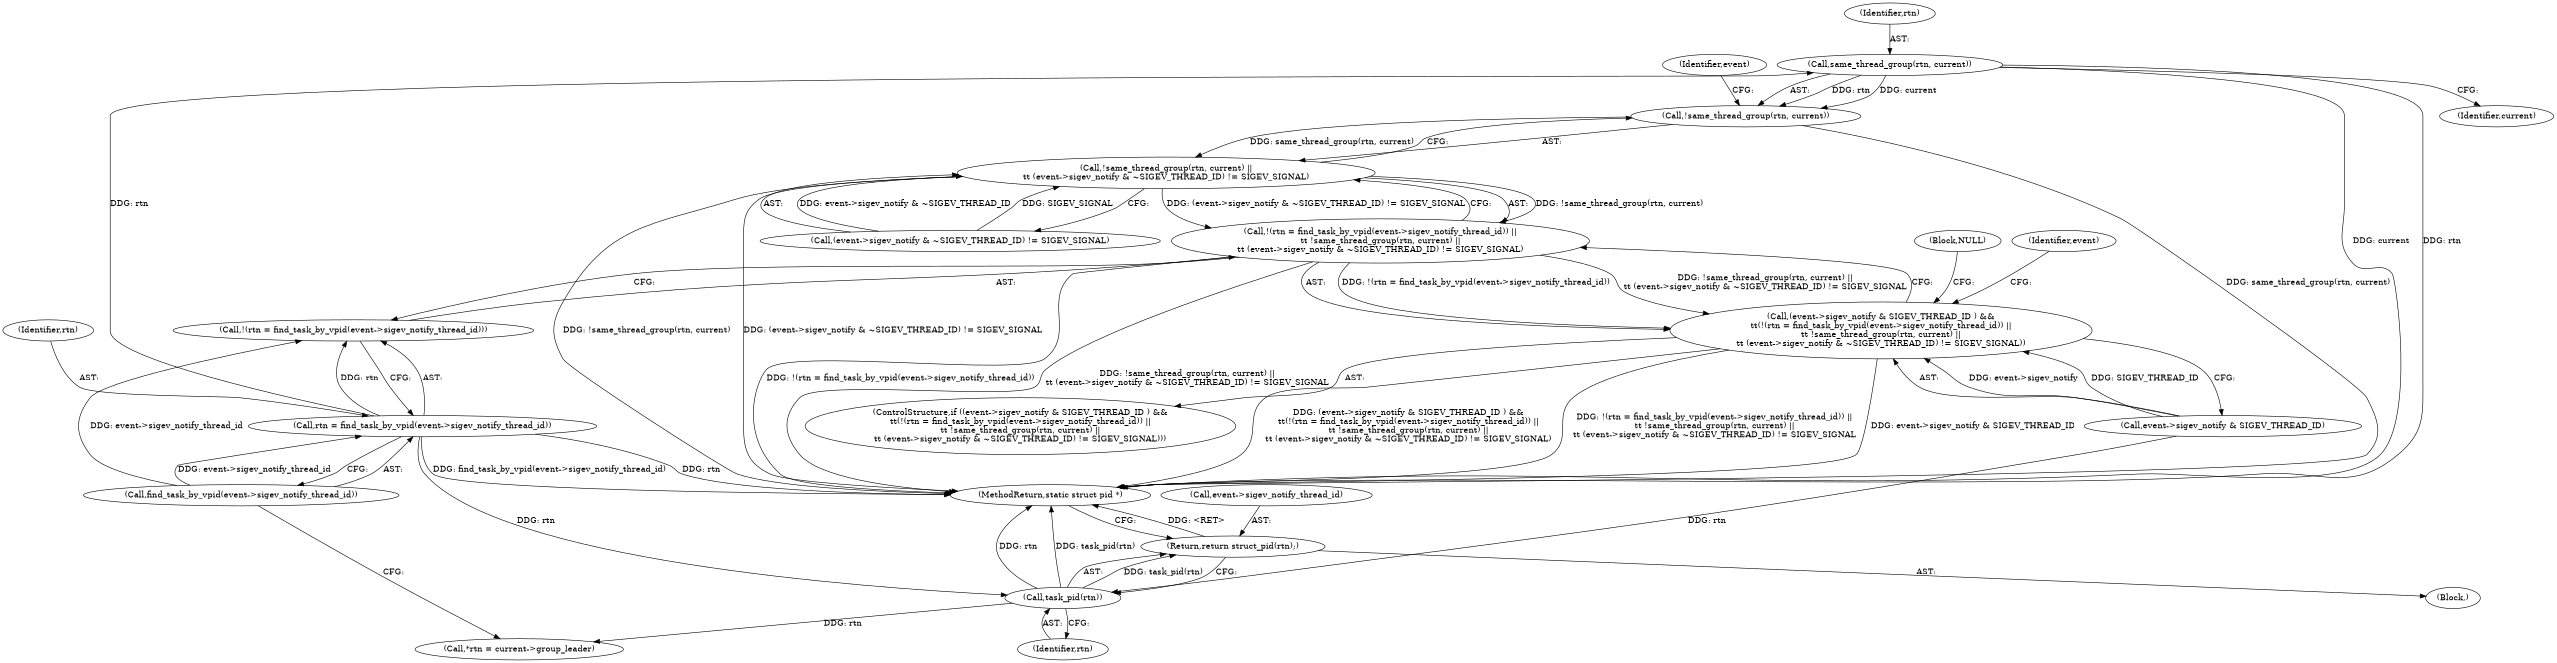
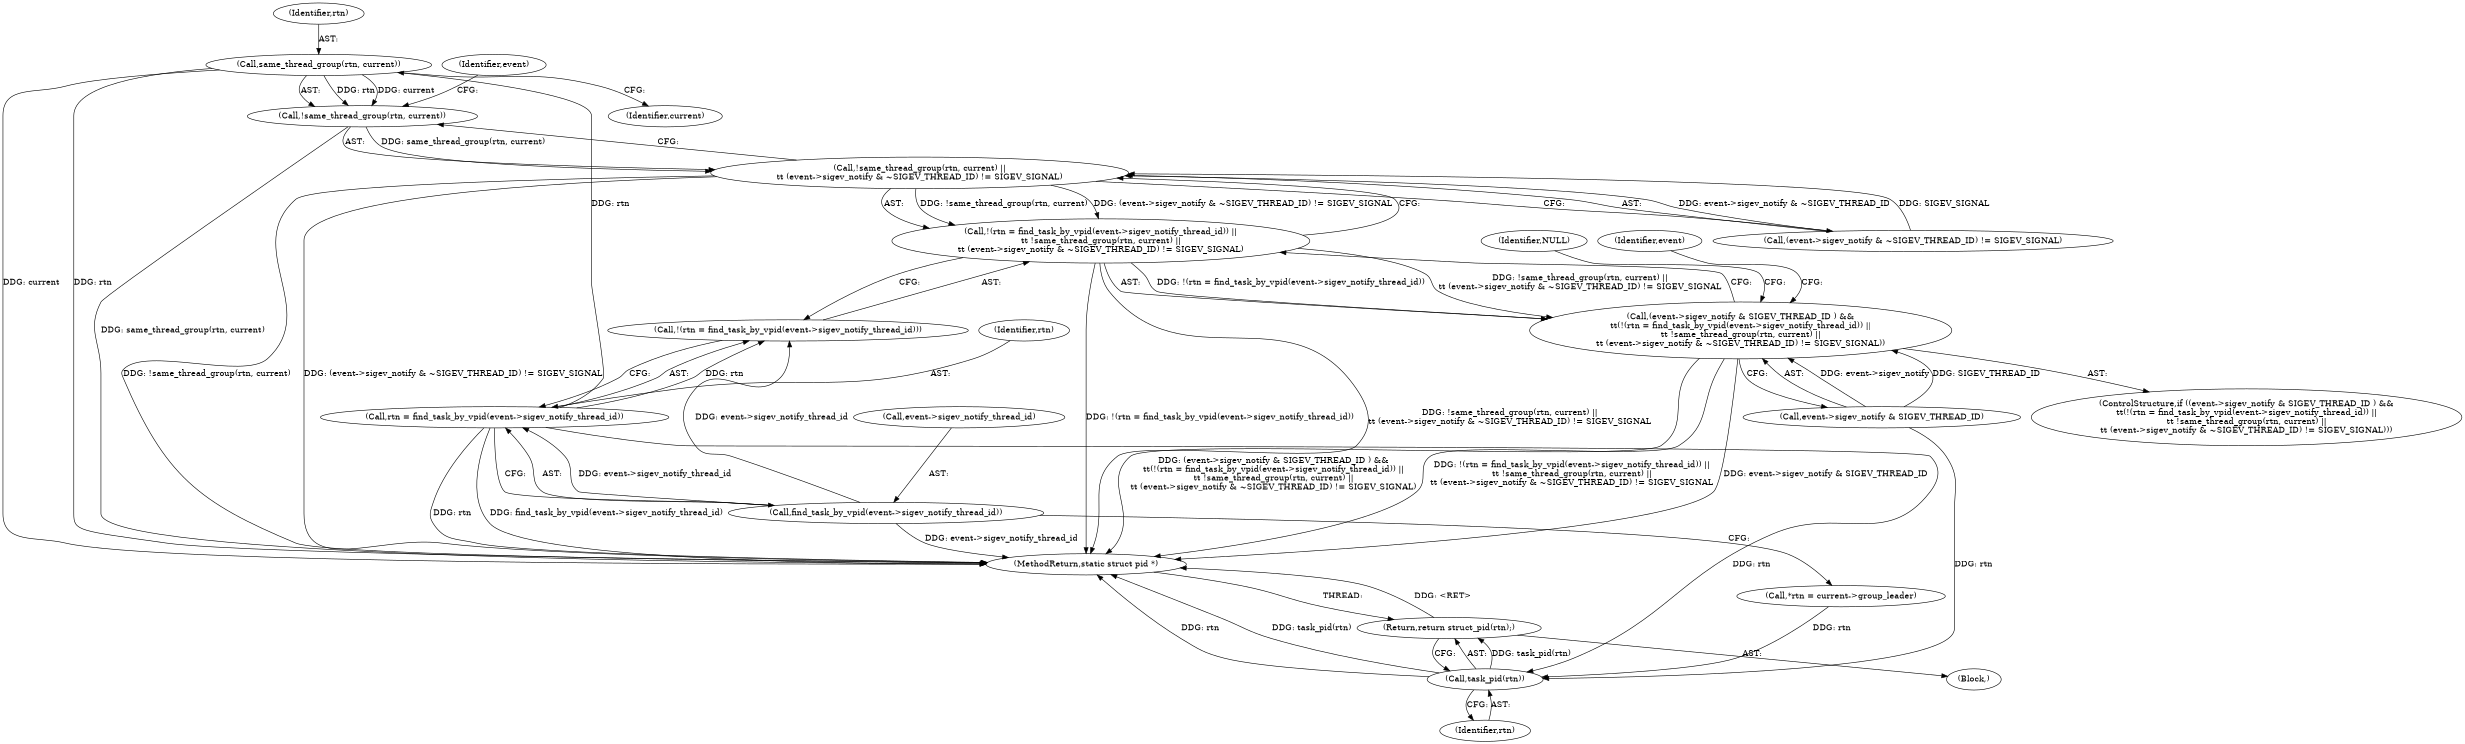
(1958, 241) -> (1534, 241)
(1251, 518) -> (924, 463)
(1127, 521) -> (1344, 596)
none -> (946, 549)
(806, 622) -> (1695, 666)
